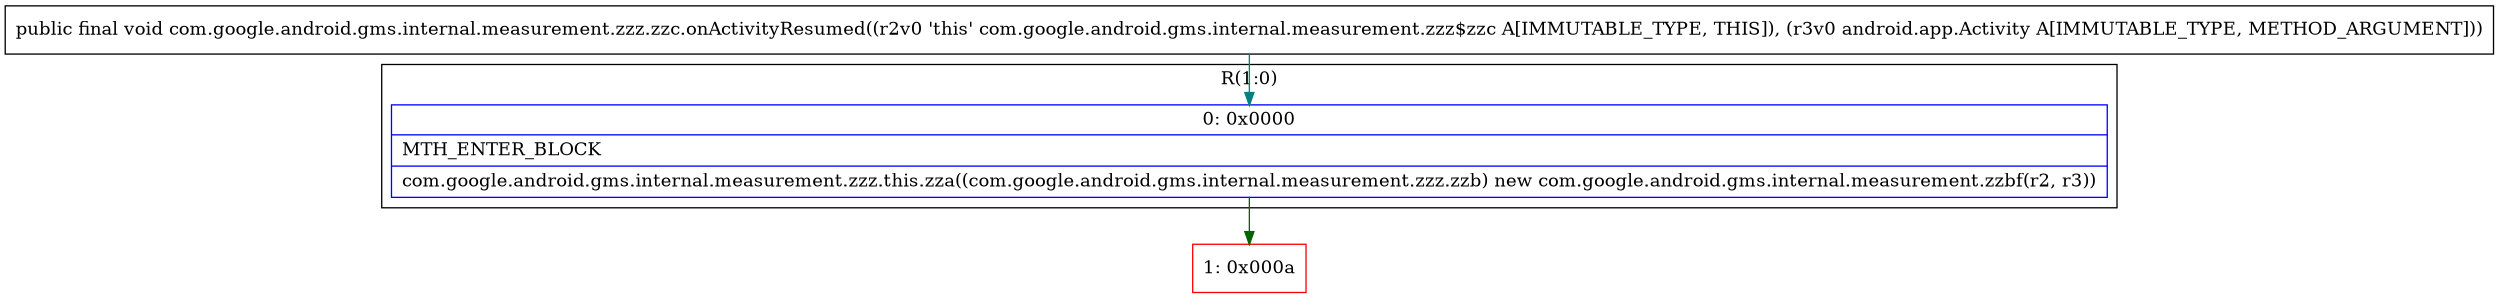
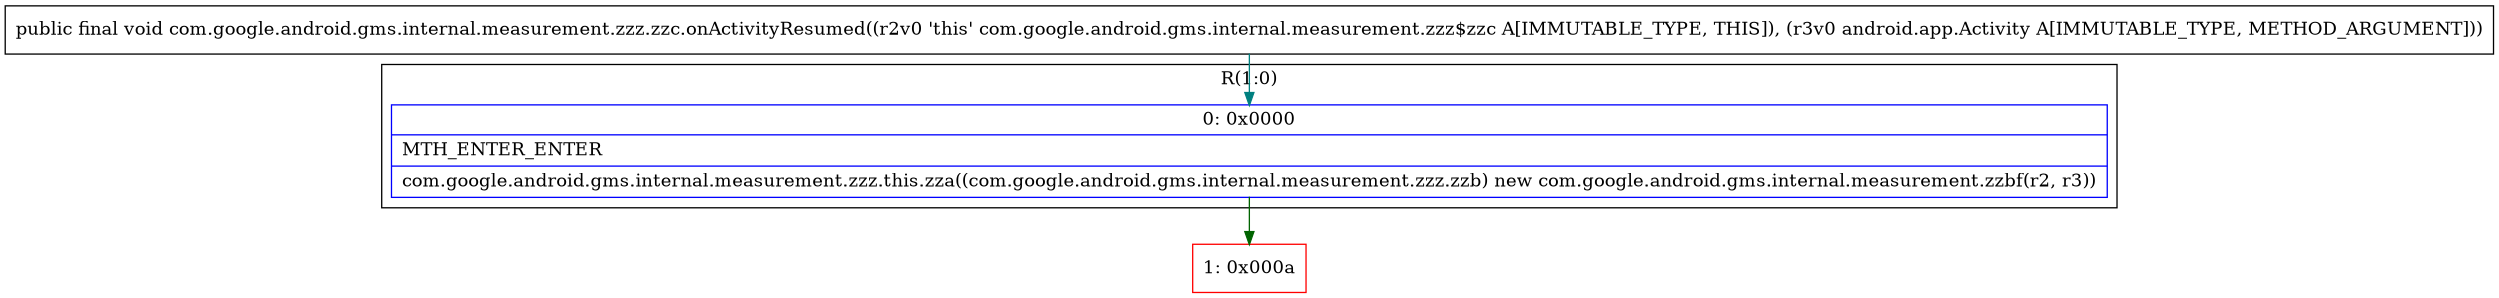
(502, 150) -> (502, 150)
